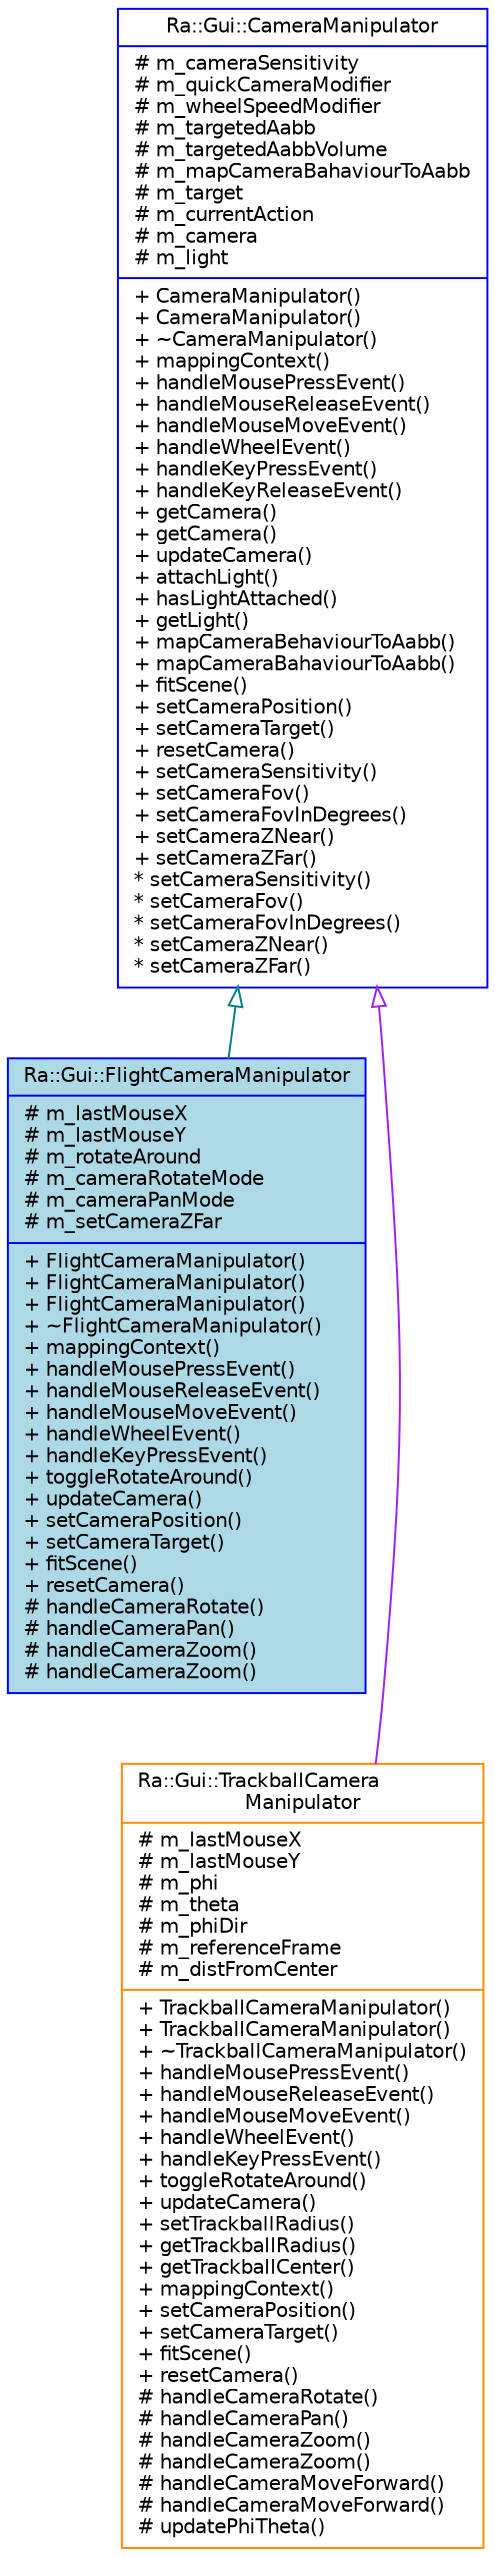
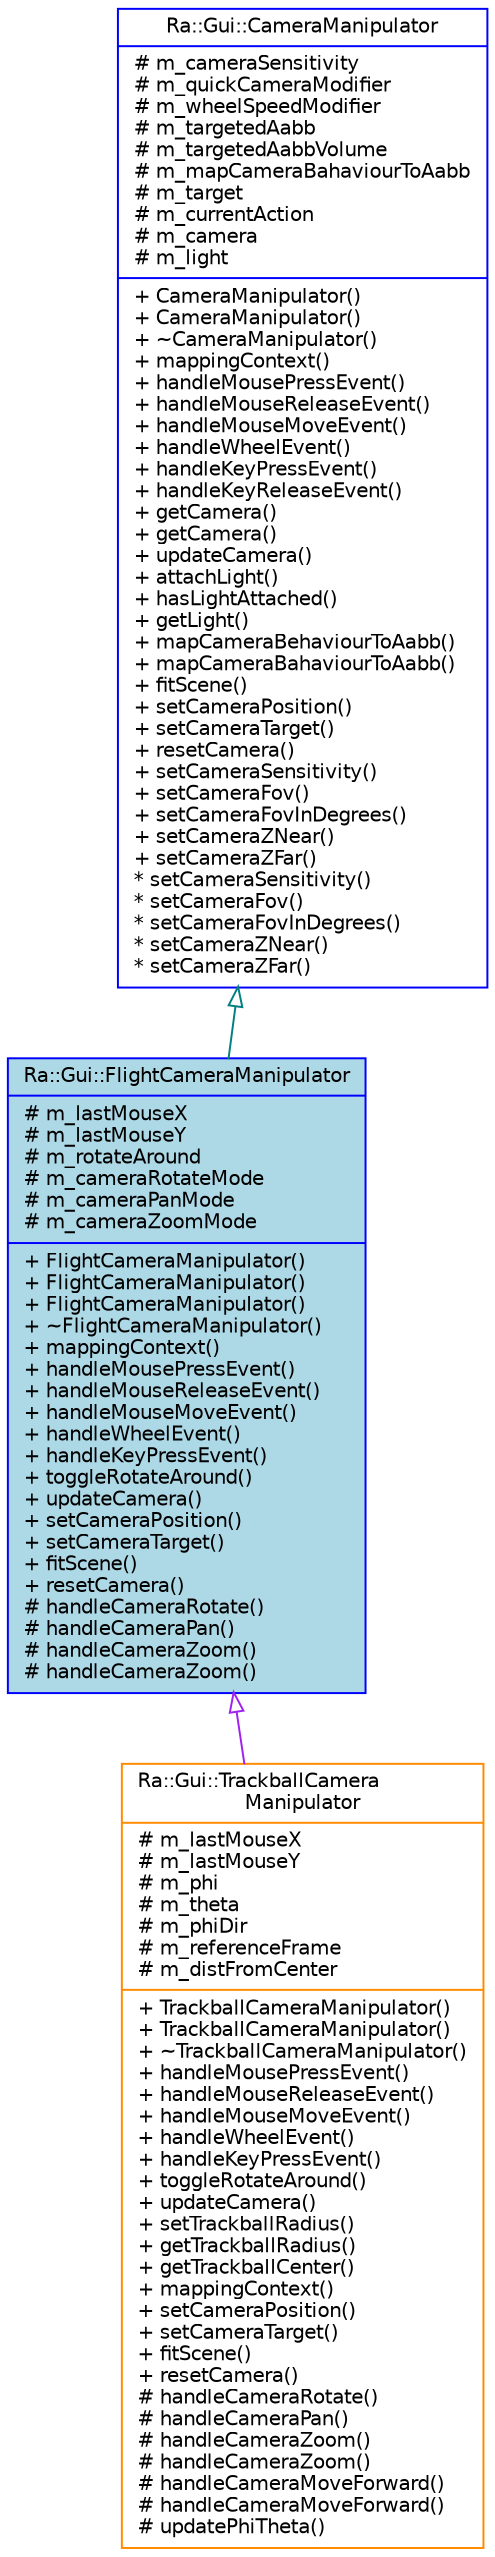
(123, 1222) -> (141, 1222)
(400, 1386) -> (241, 1738)
